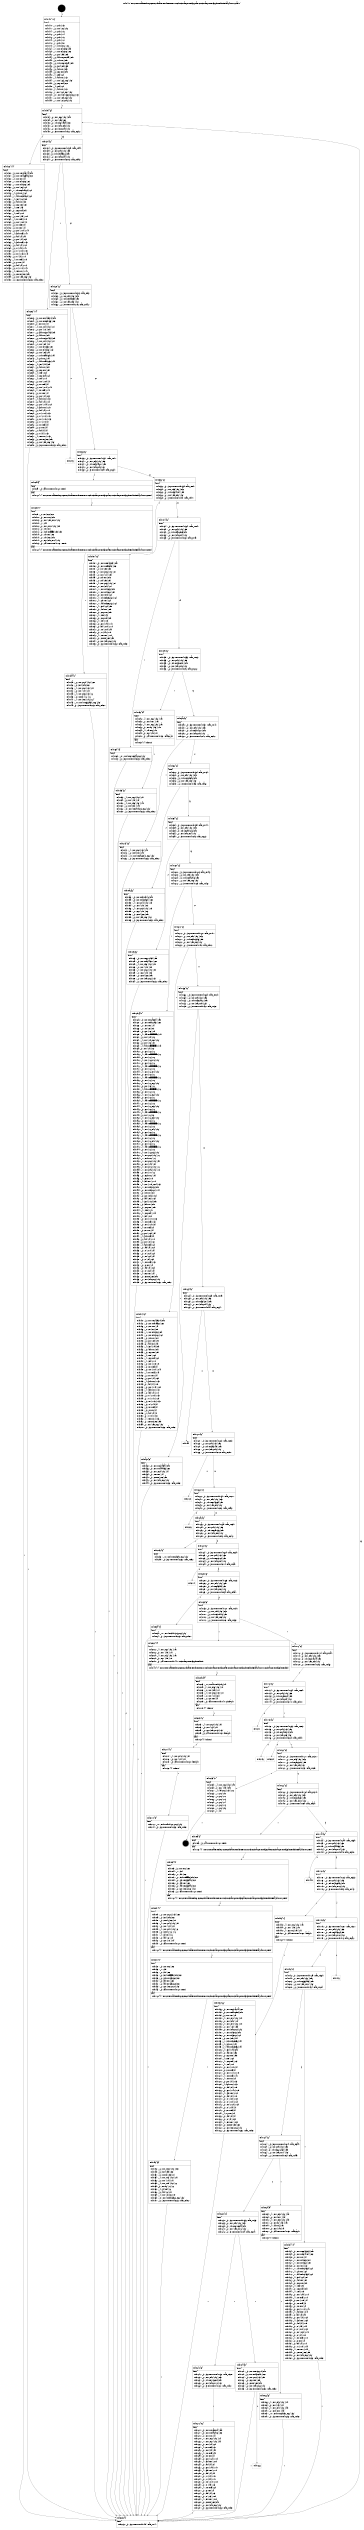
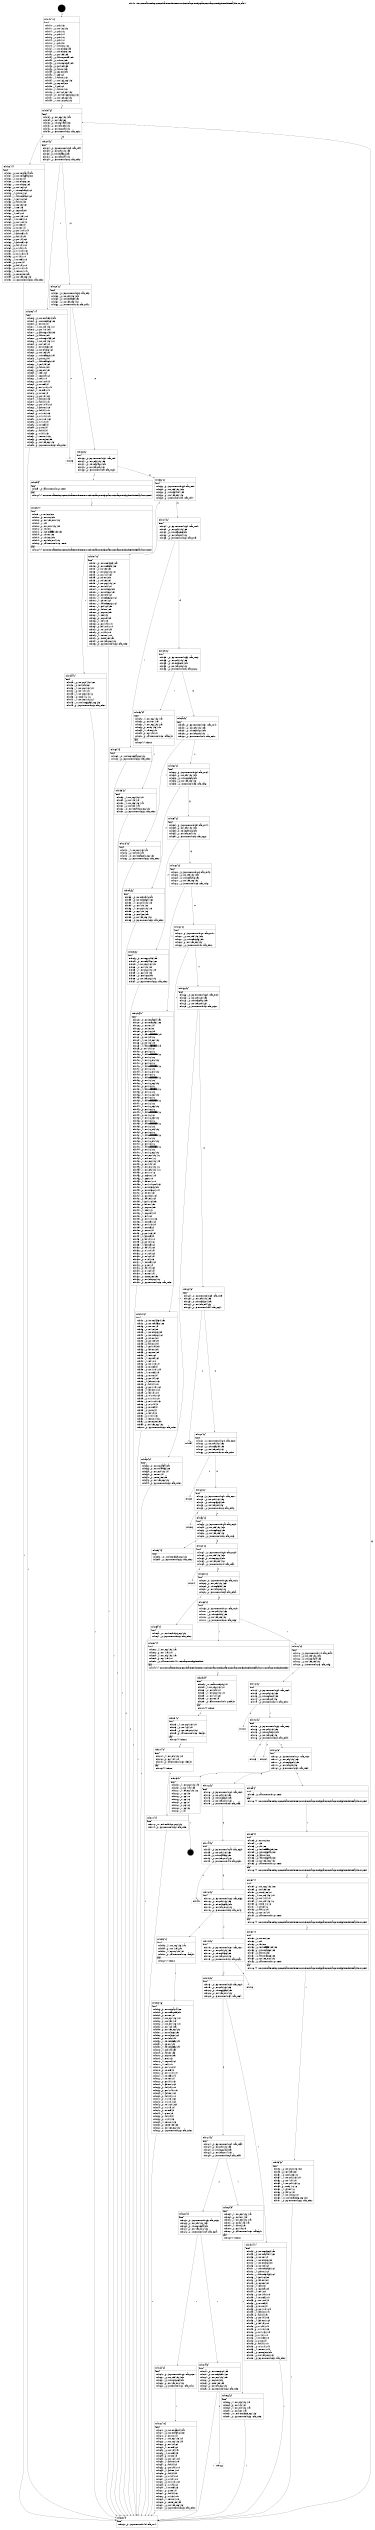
(274, 1820) -> (299, 1778)
